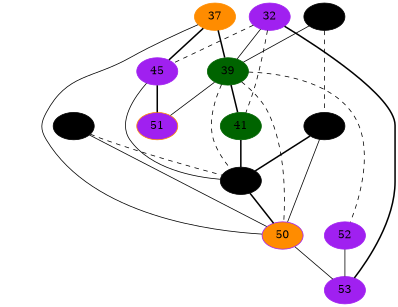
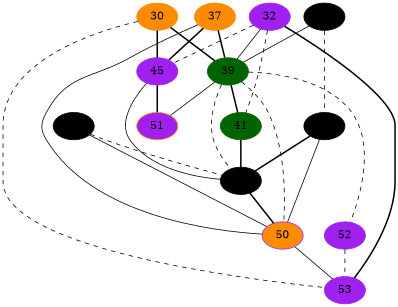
none -> (157, 17)
(345, 263) -> (345, 263)
